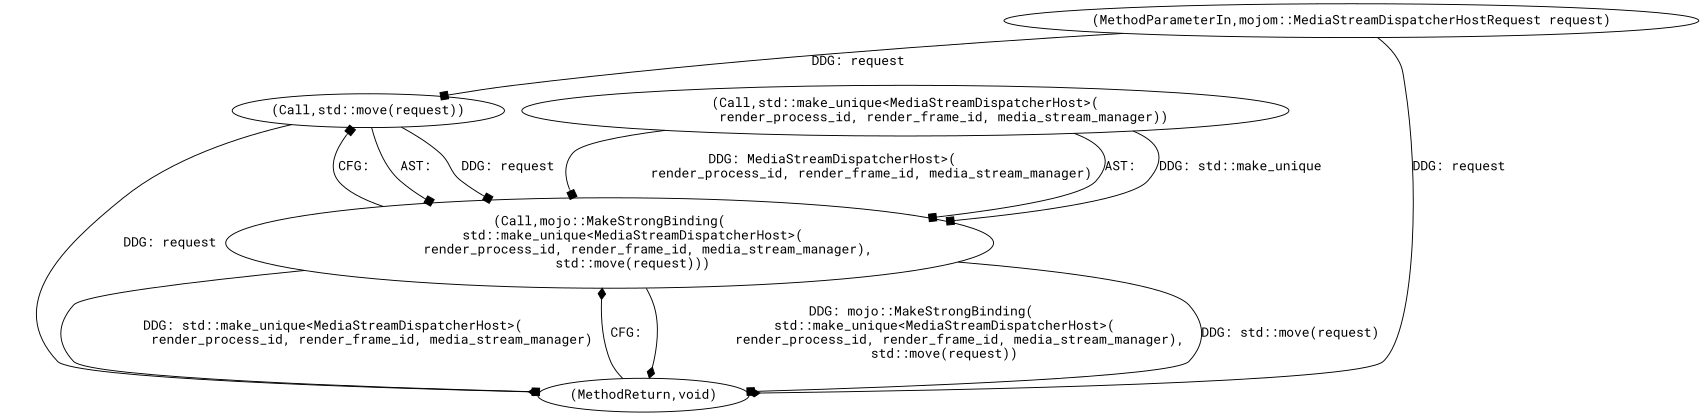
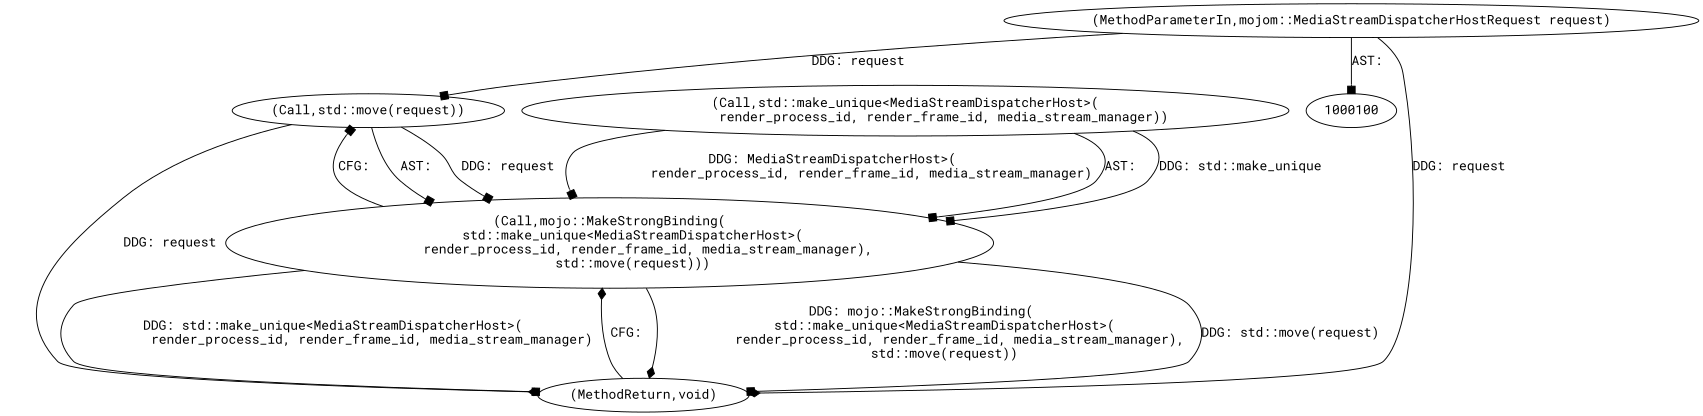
none -> (1351, 111)
